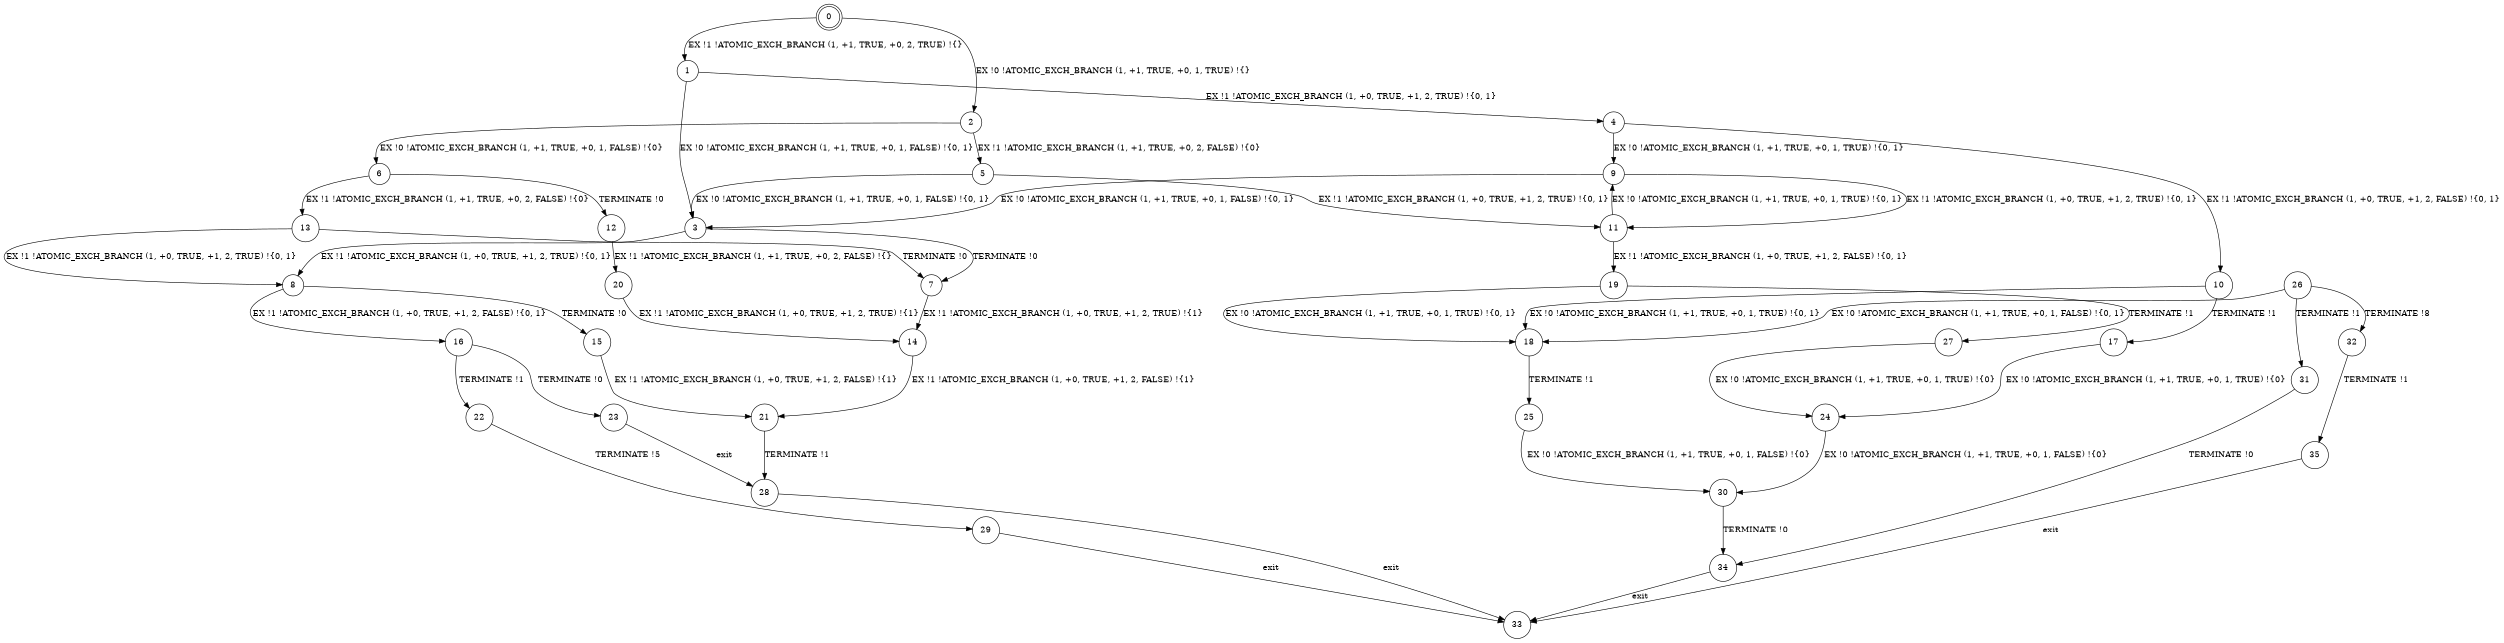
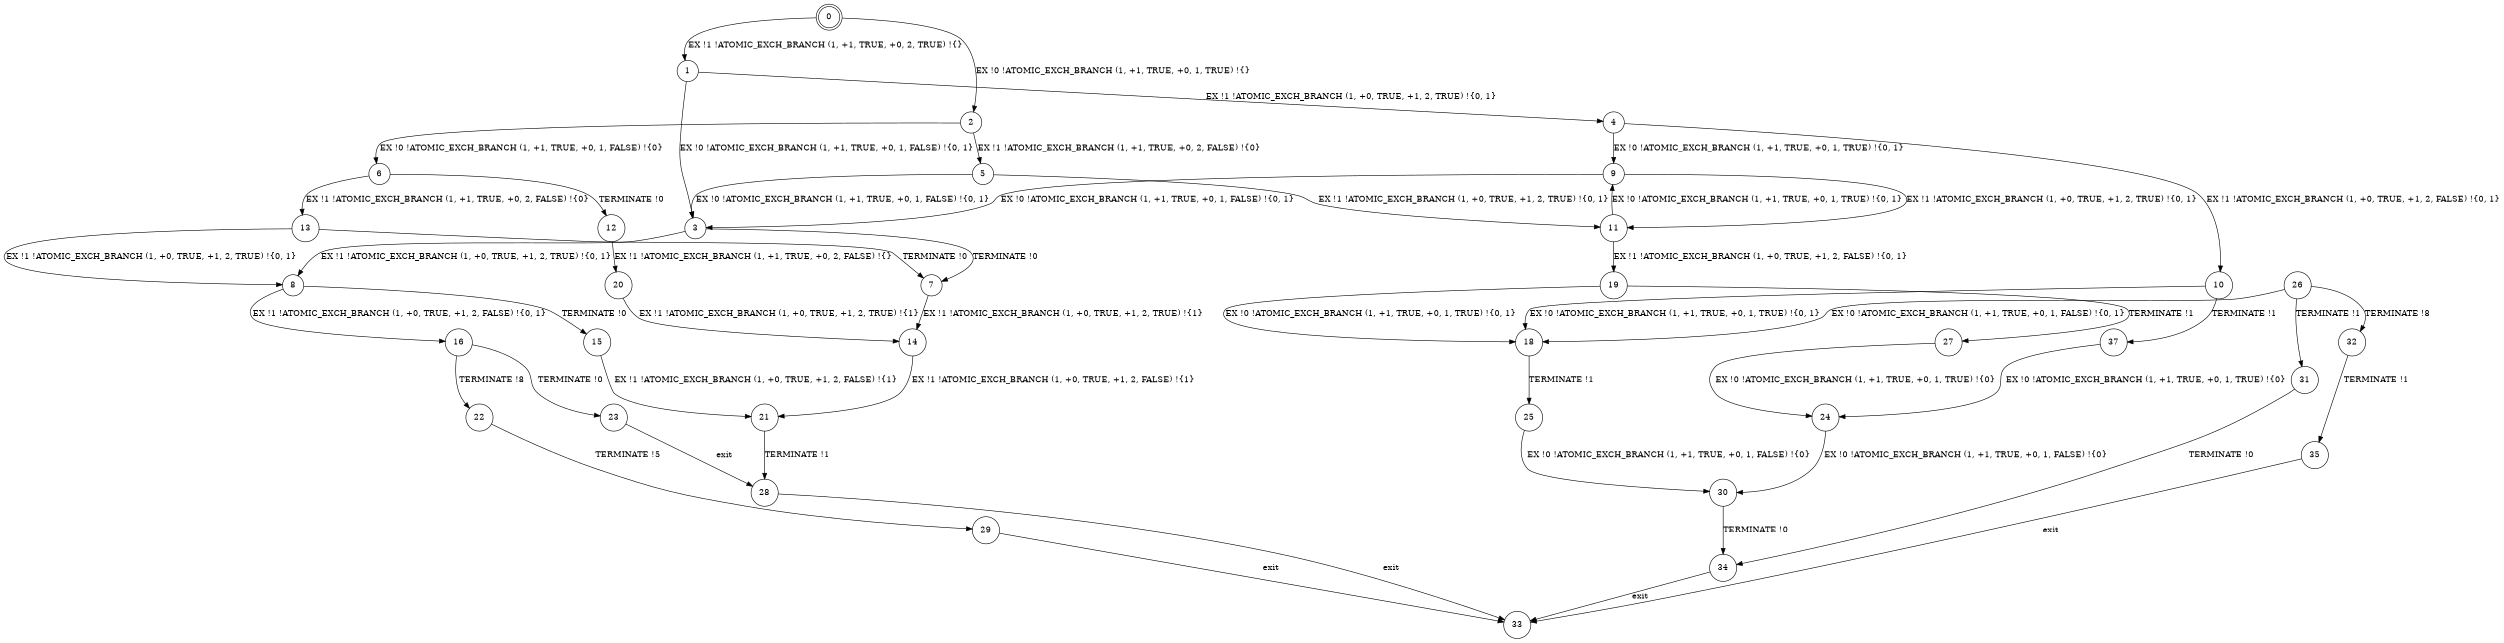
(2114, 342) -> (2114, 342)
(492, 380) -> (492, 380)
